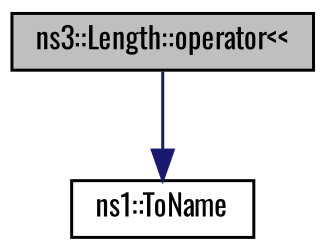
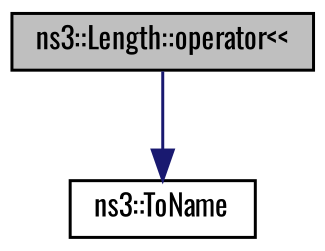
(163, 209) -> (163, 209)
